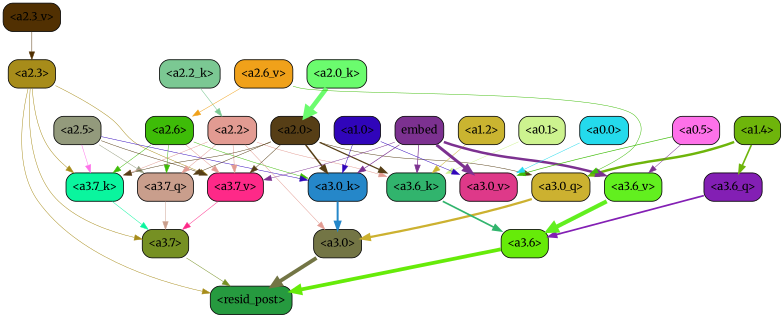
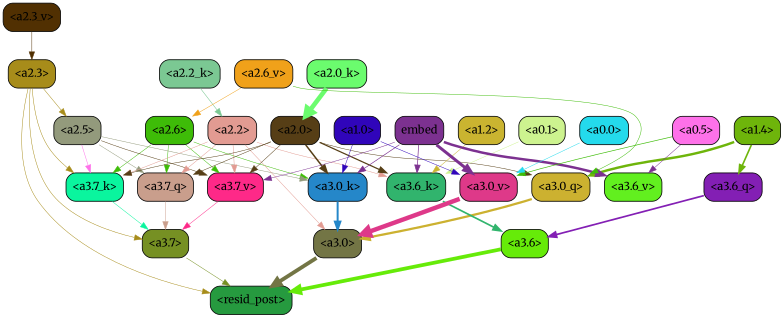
(125, 133) -> (52, 99)
(161, 150) -> (161, 150)
(199, 156) -> (199, 156)
(581, 214) -> none
none -> (415, 215)
